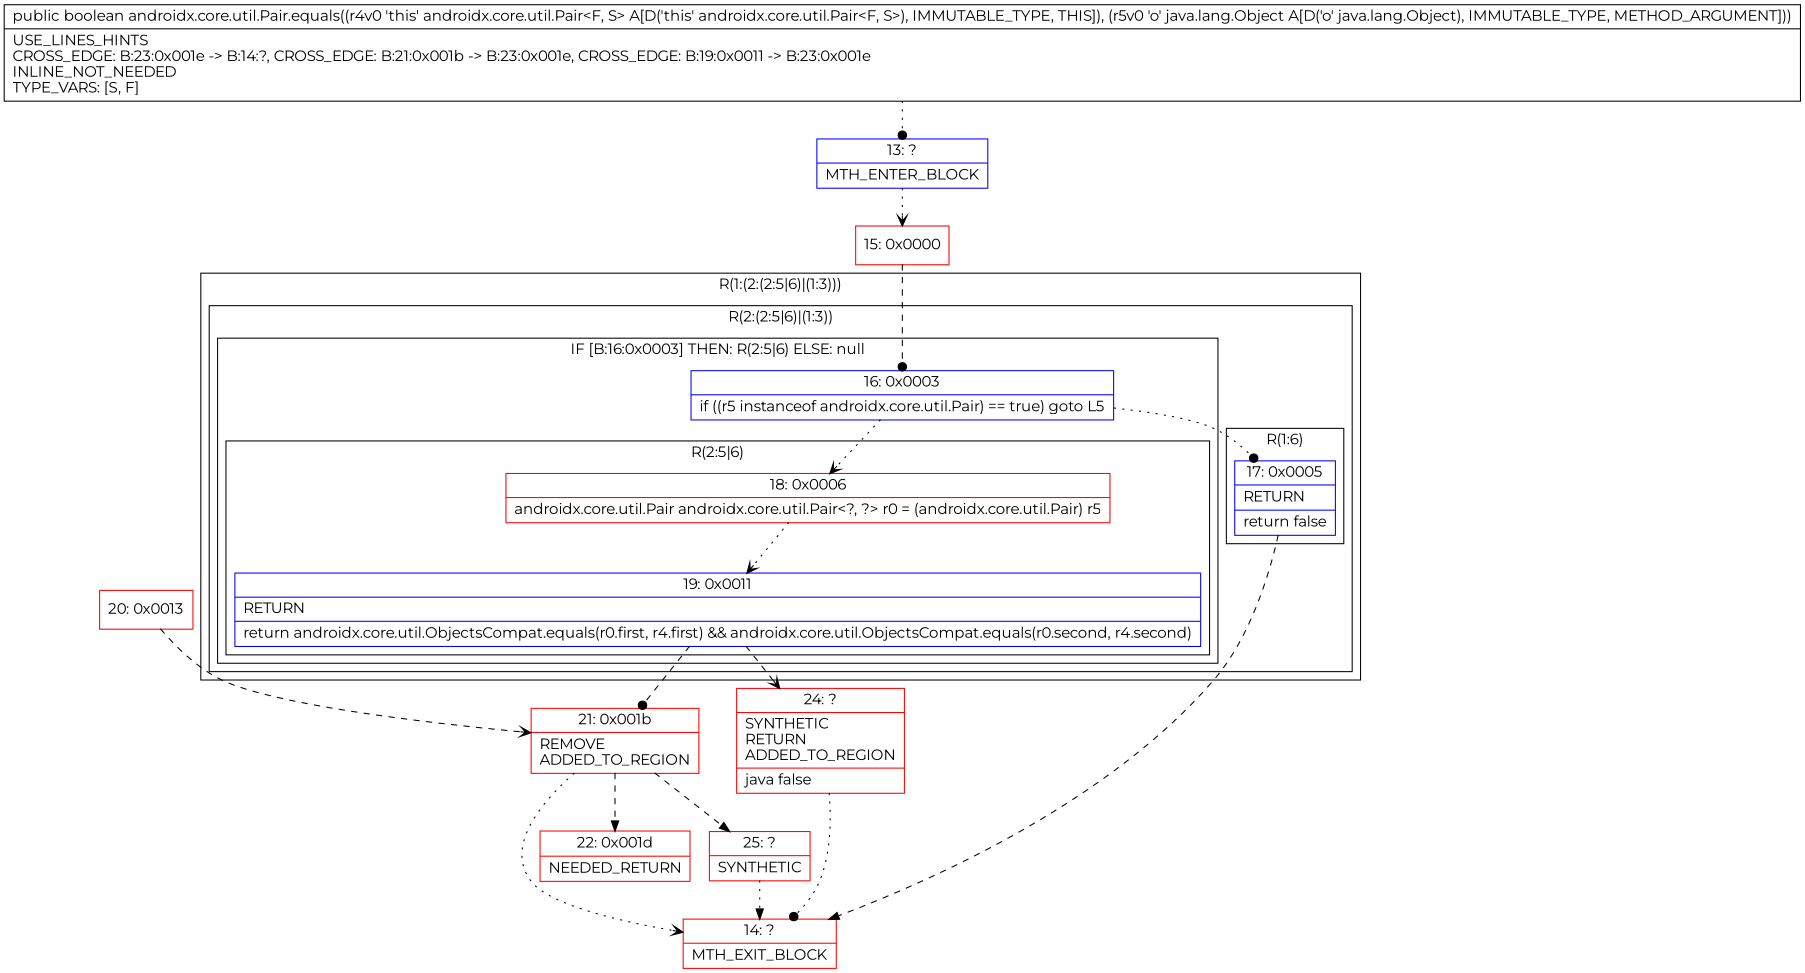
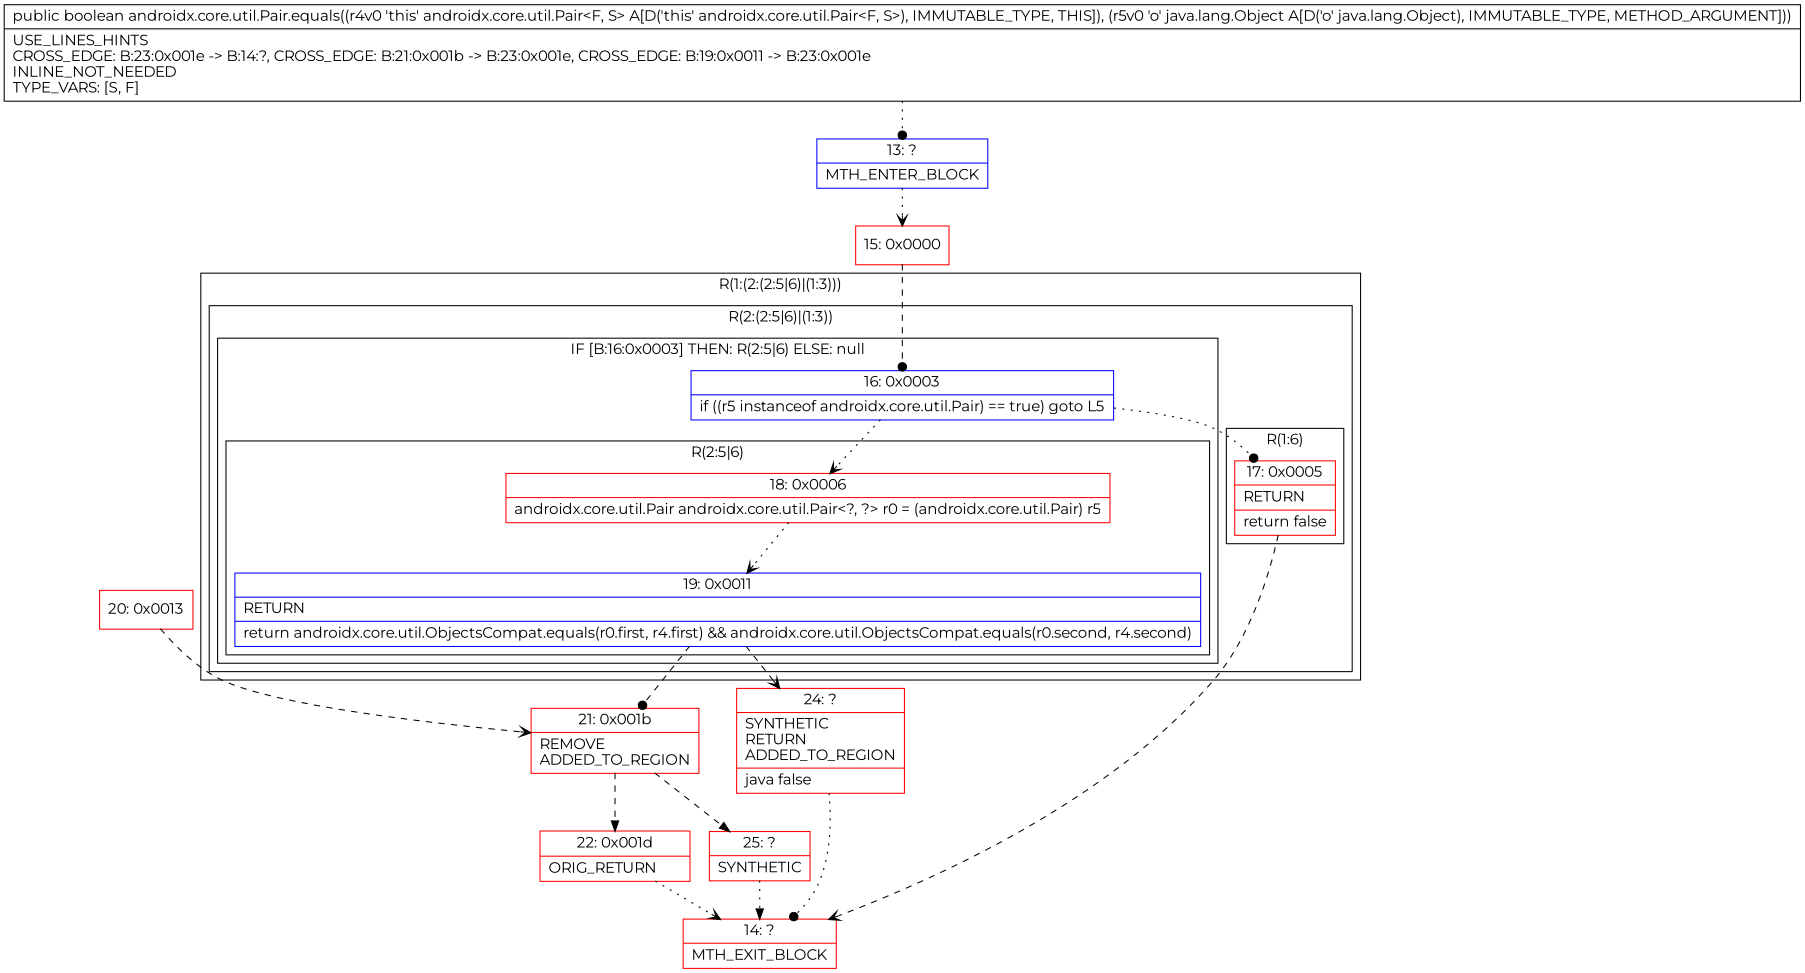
(1285, 498) -> (1285, 498)
(1107, 775) -> (1107, 775)
(615, 868) -> (602, 868)
(540, 889) -> (683, 898)
